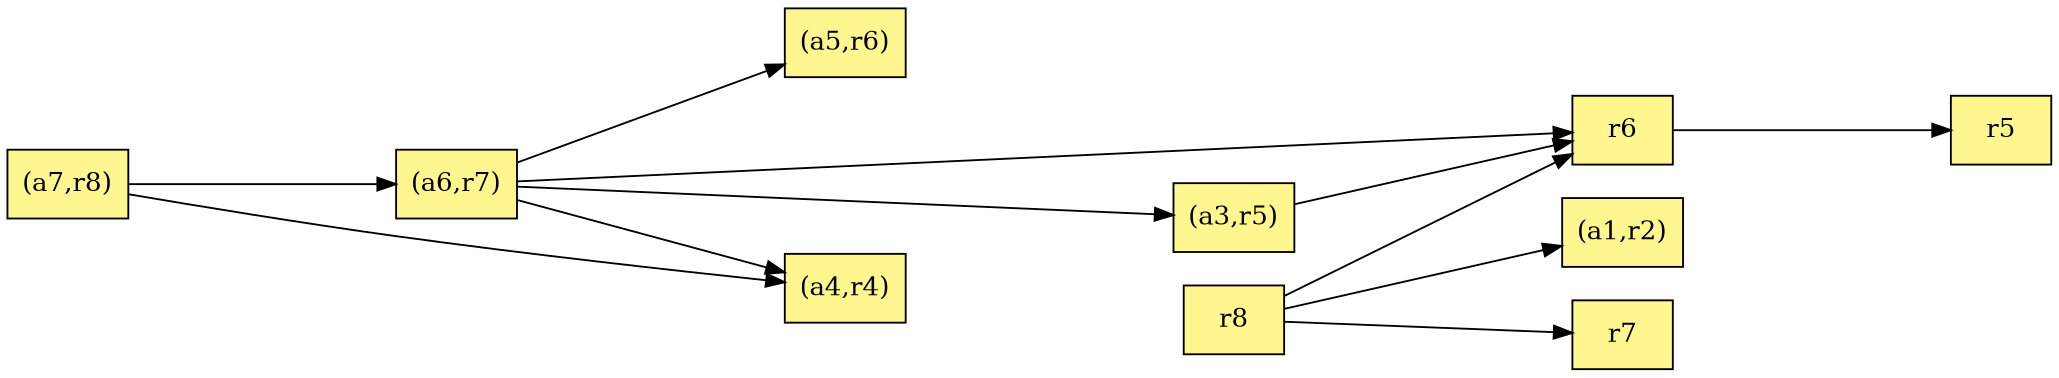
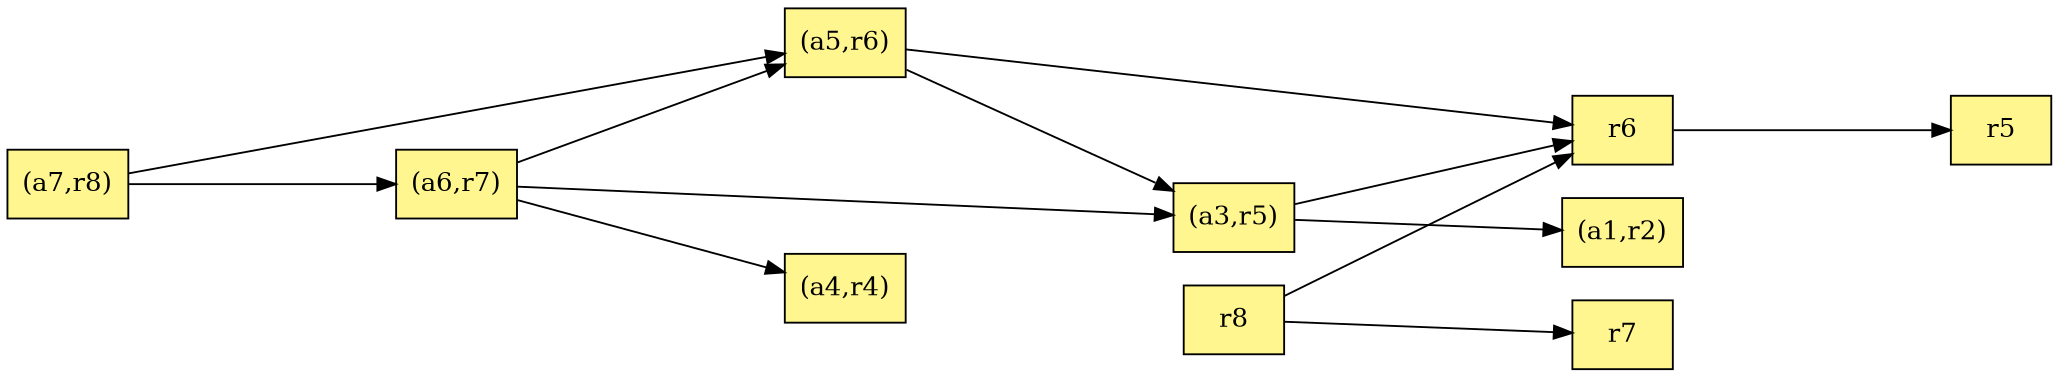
none -> (1031, 126)
(1036, 157) -> (1230, 86)
(447, 243) -> (447, 115)
(1414, 279) -> (1401, 224)
